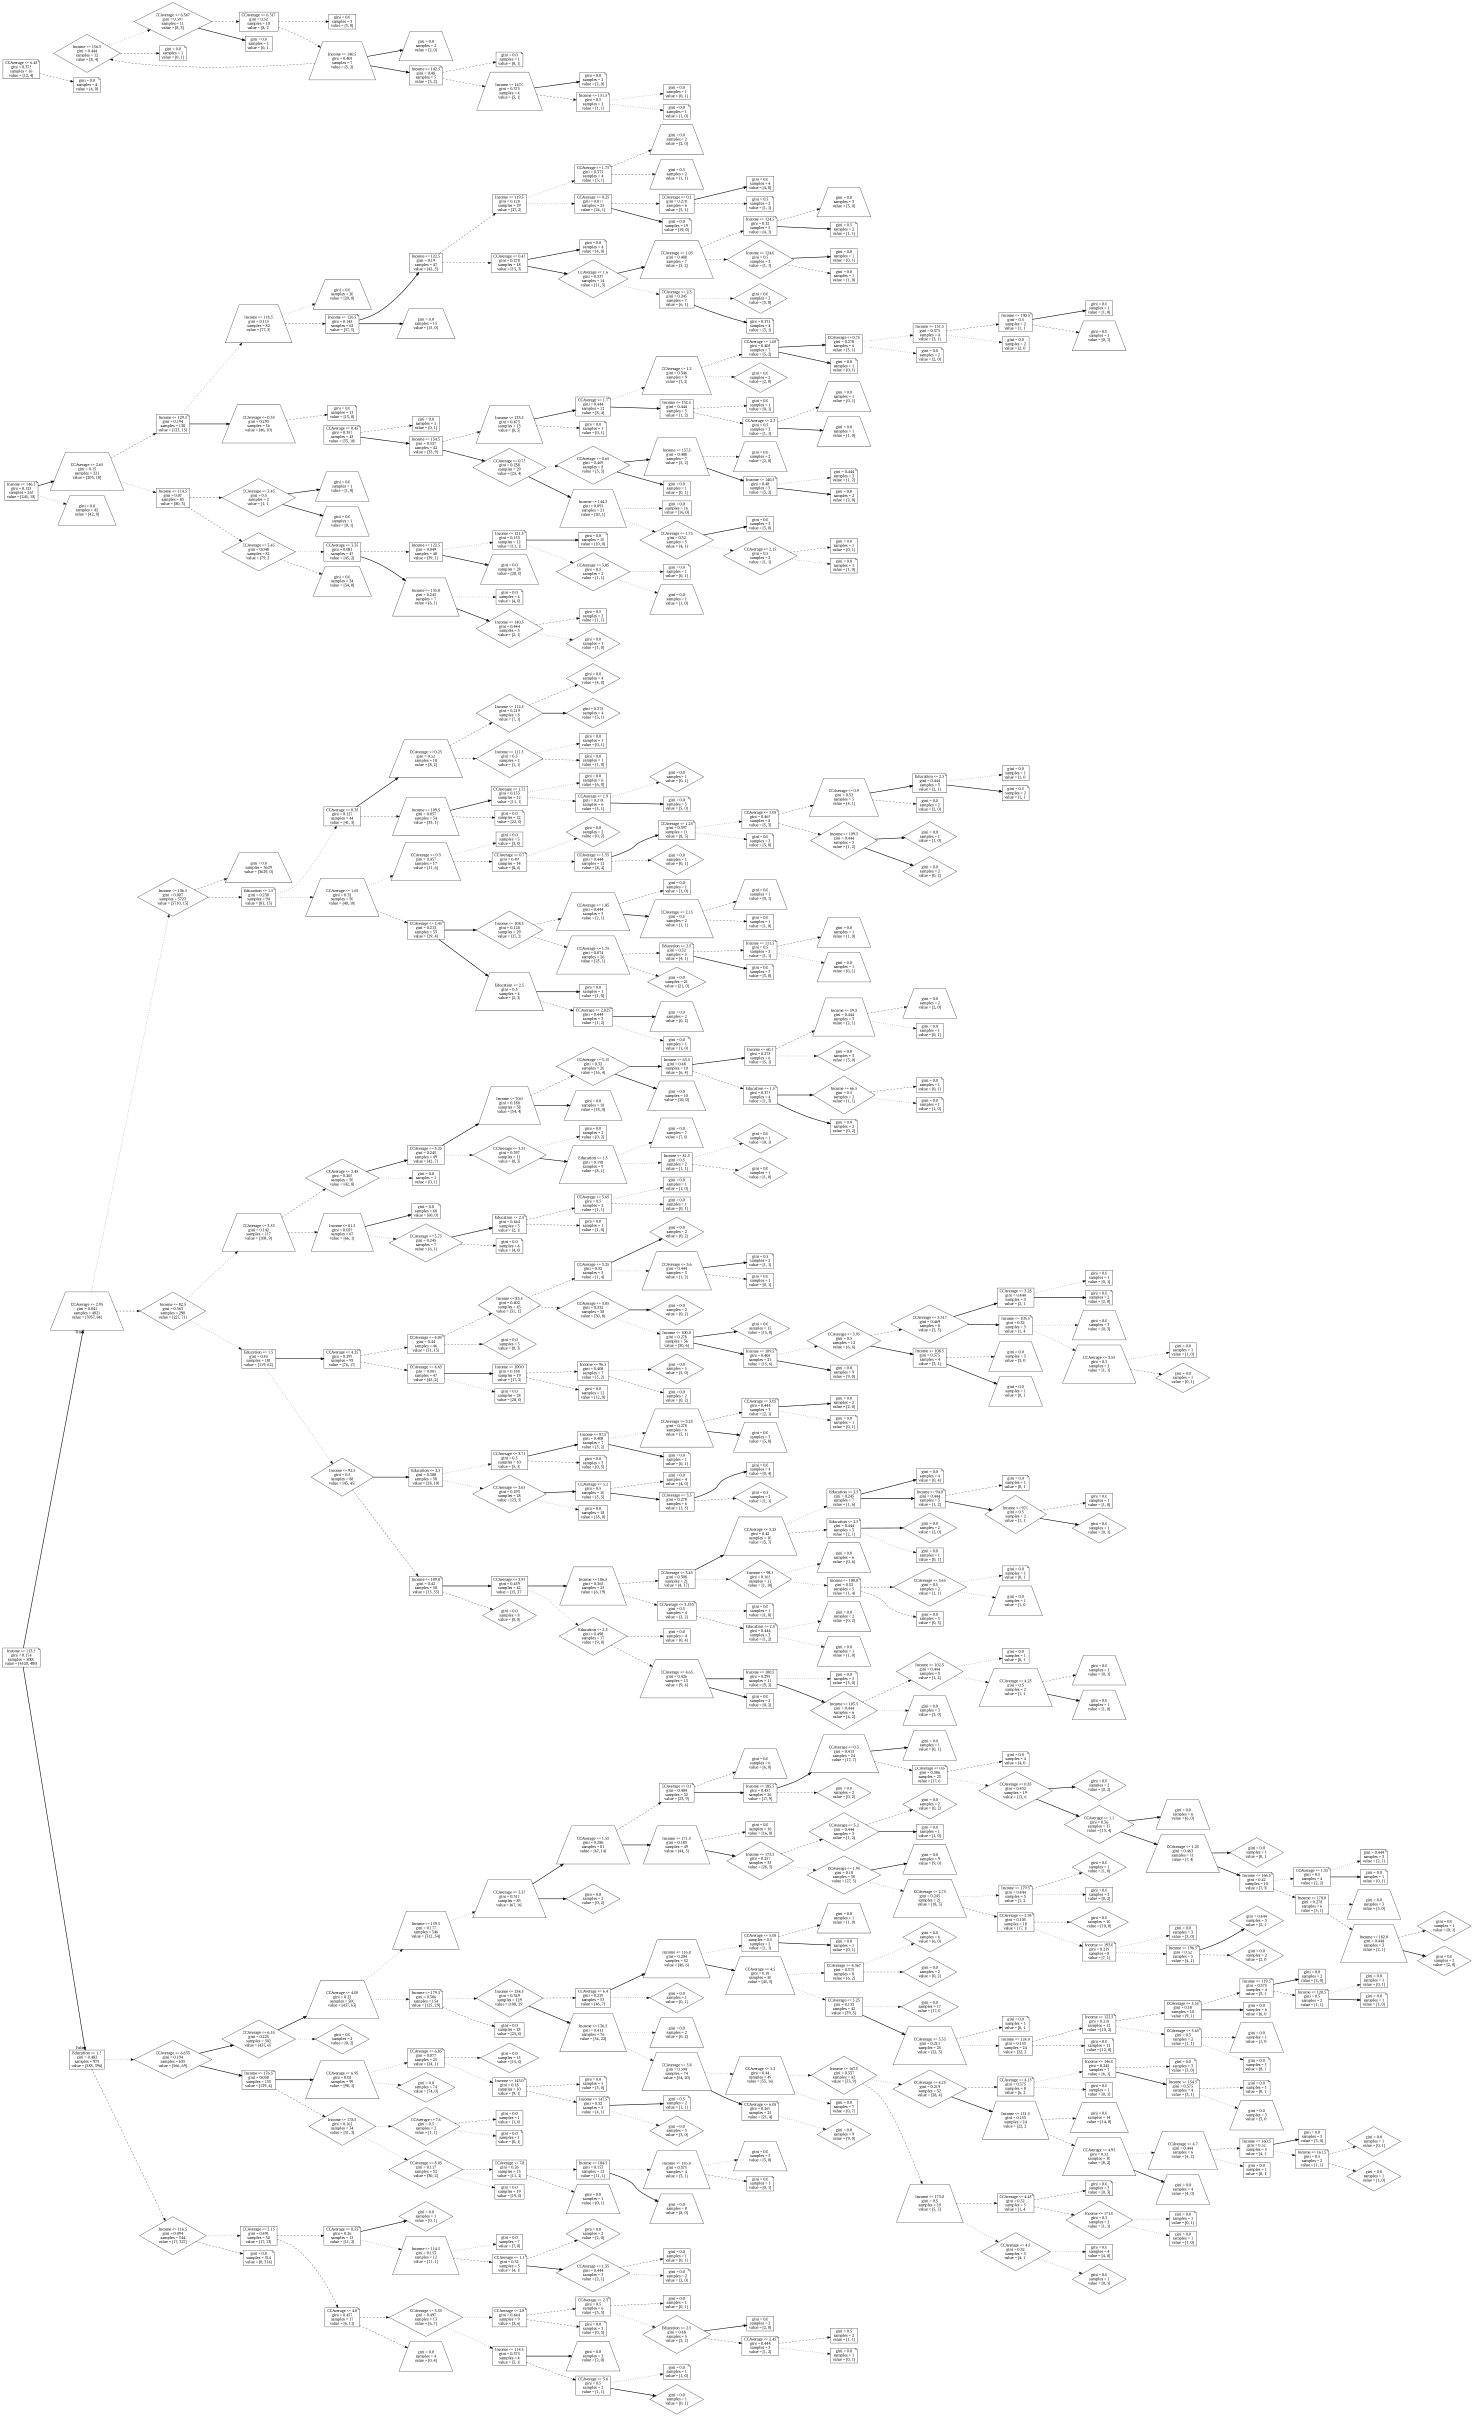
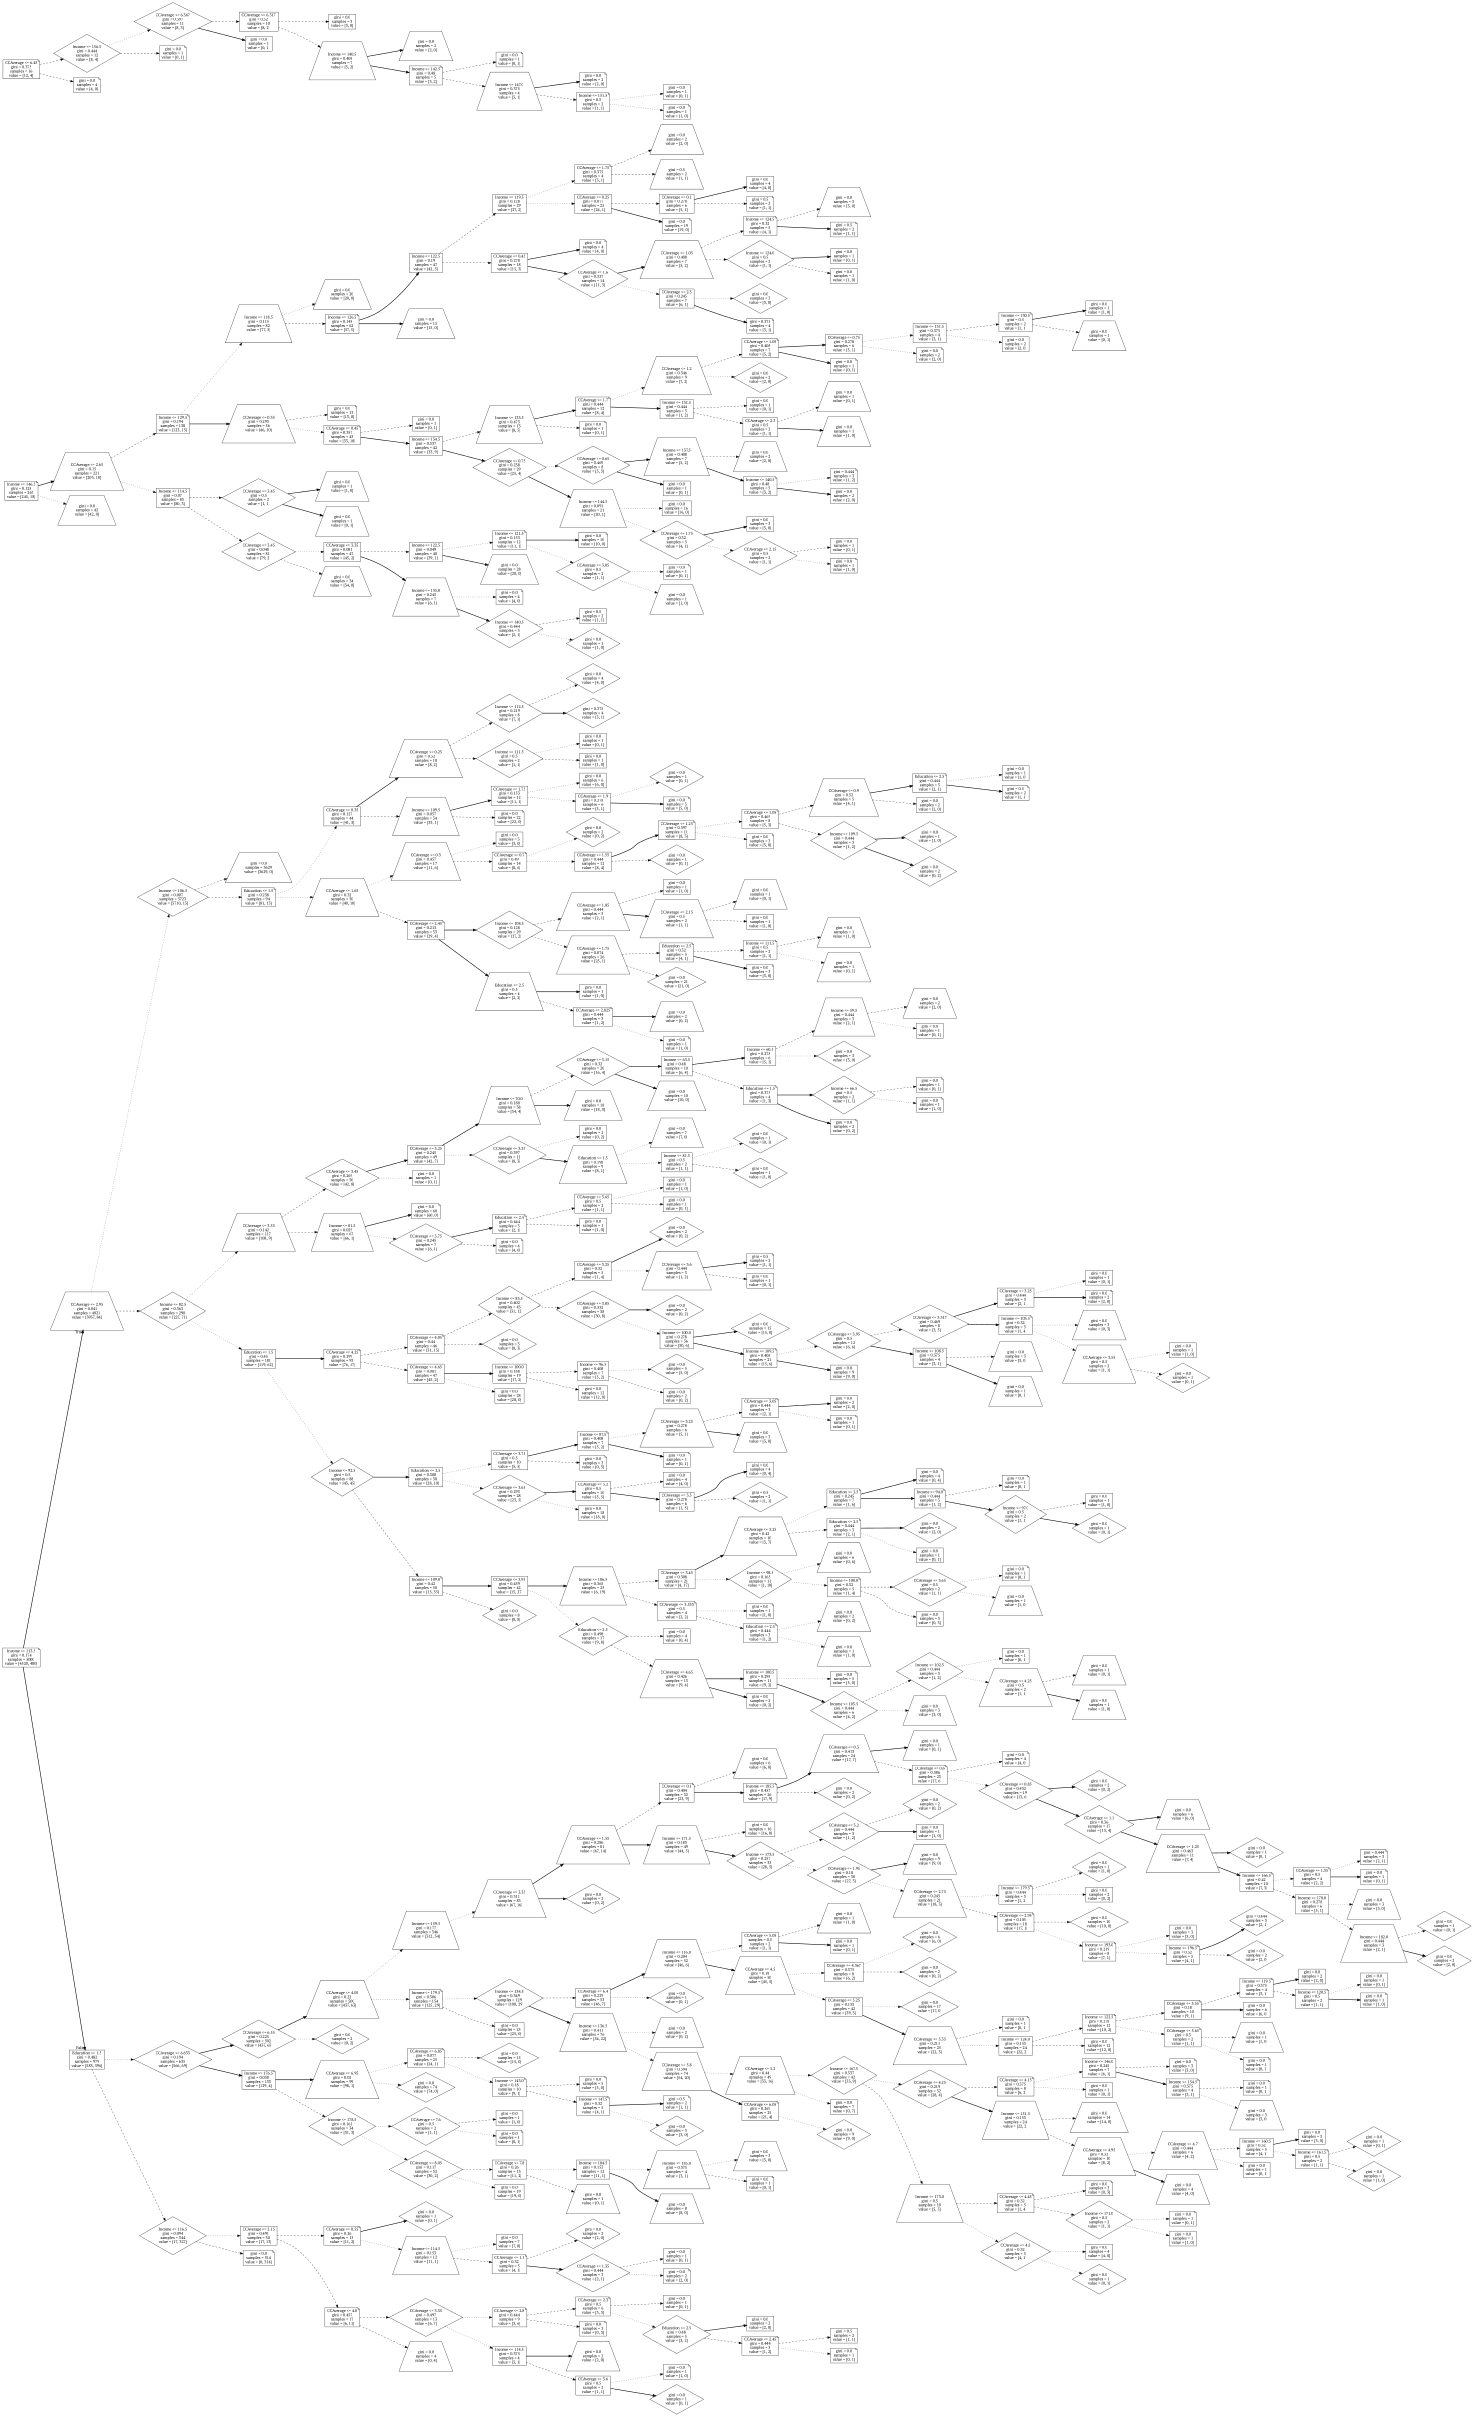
(214, 67) -> (50, 62)
none -> (305, 430)
